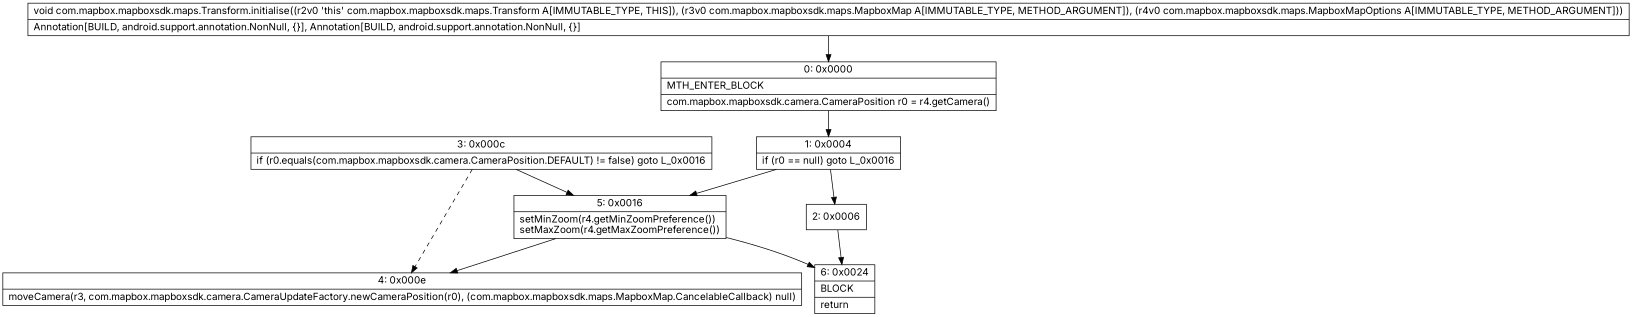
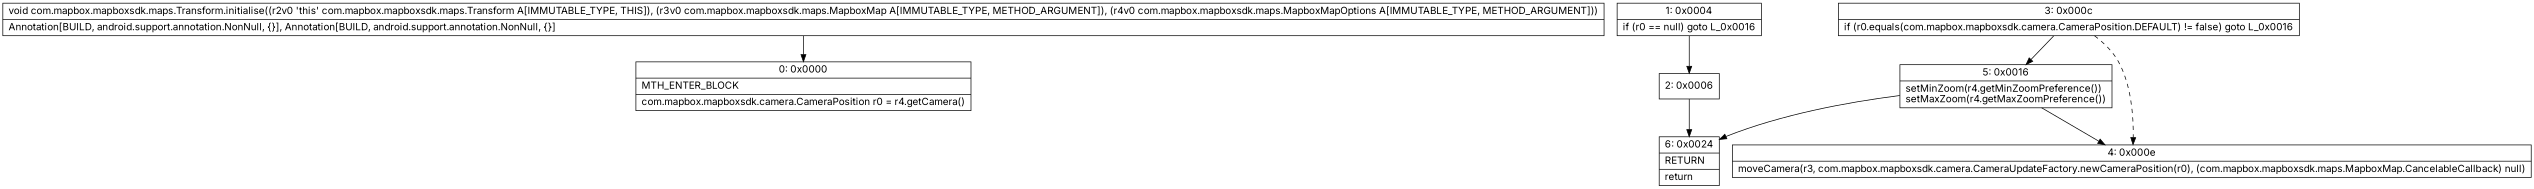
(829, 120) -> none
(737, 181) -> none
(837, 289) -> (1685, 161)
